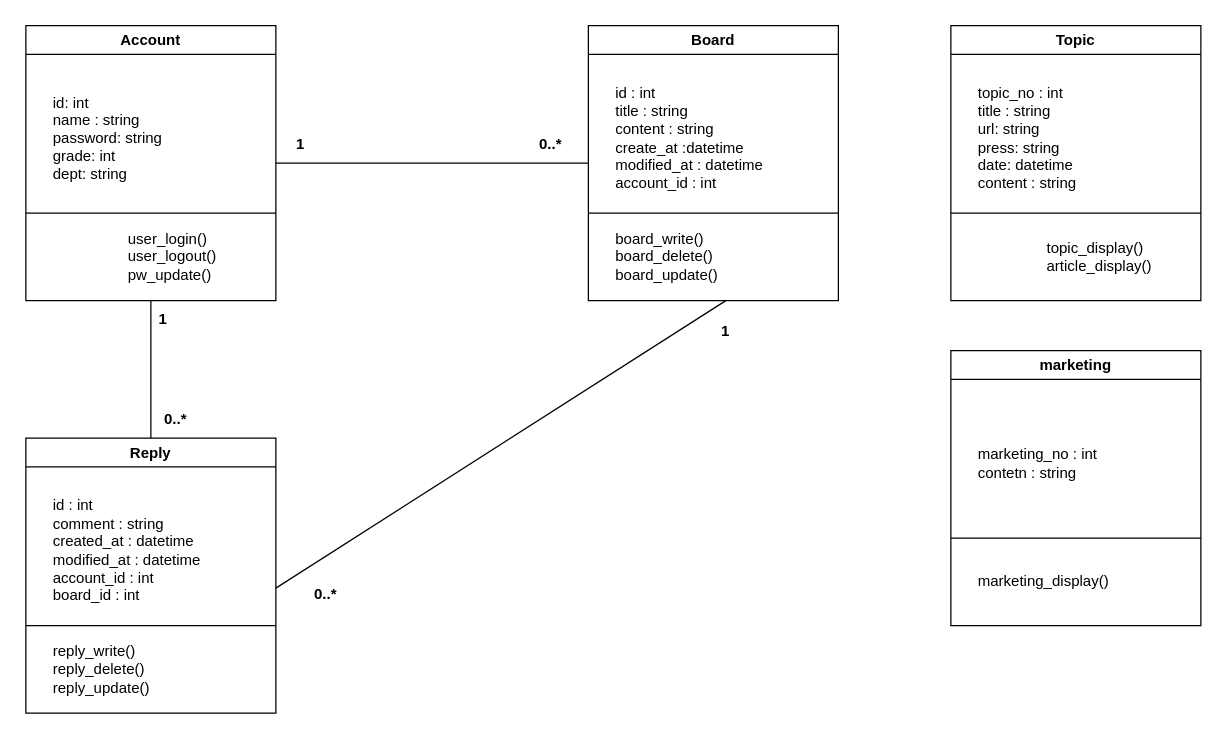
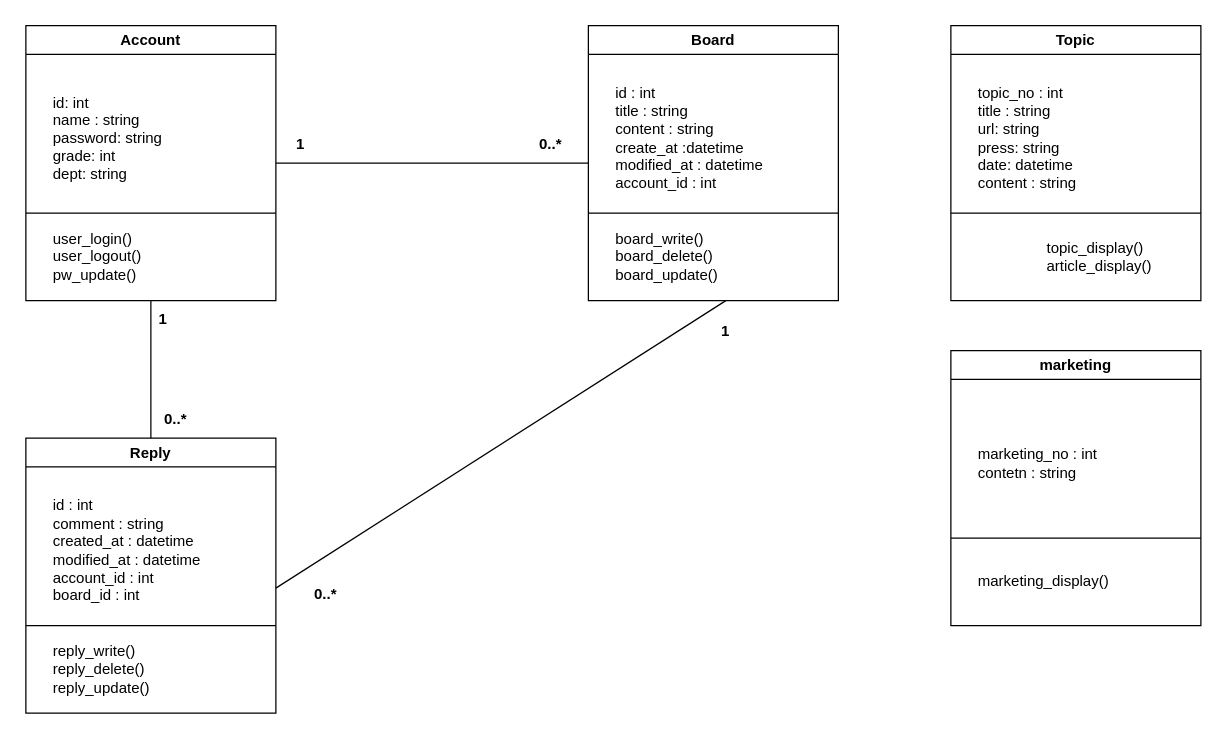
(163, 257) -> (88, 257)
